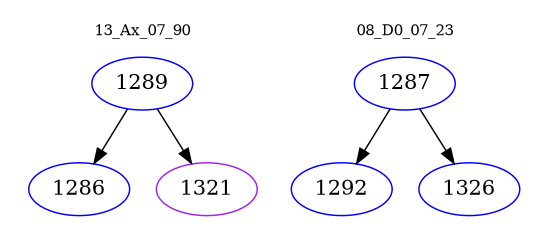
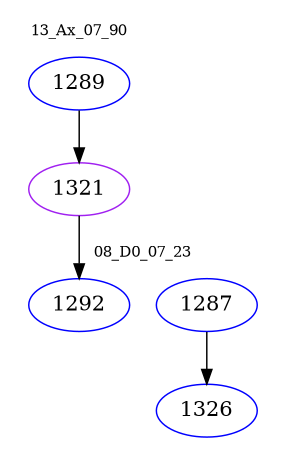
(377, 130) -> (79, 248)
(79, 189) -> none
